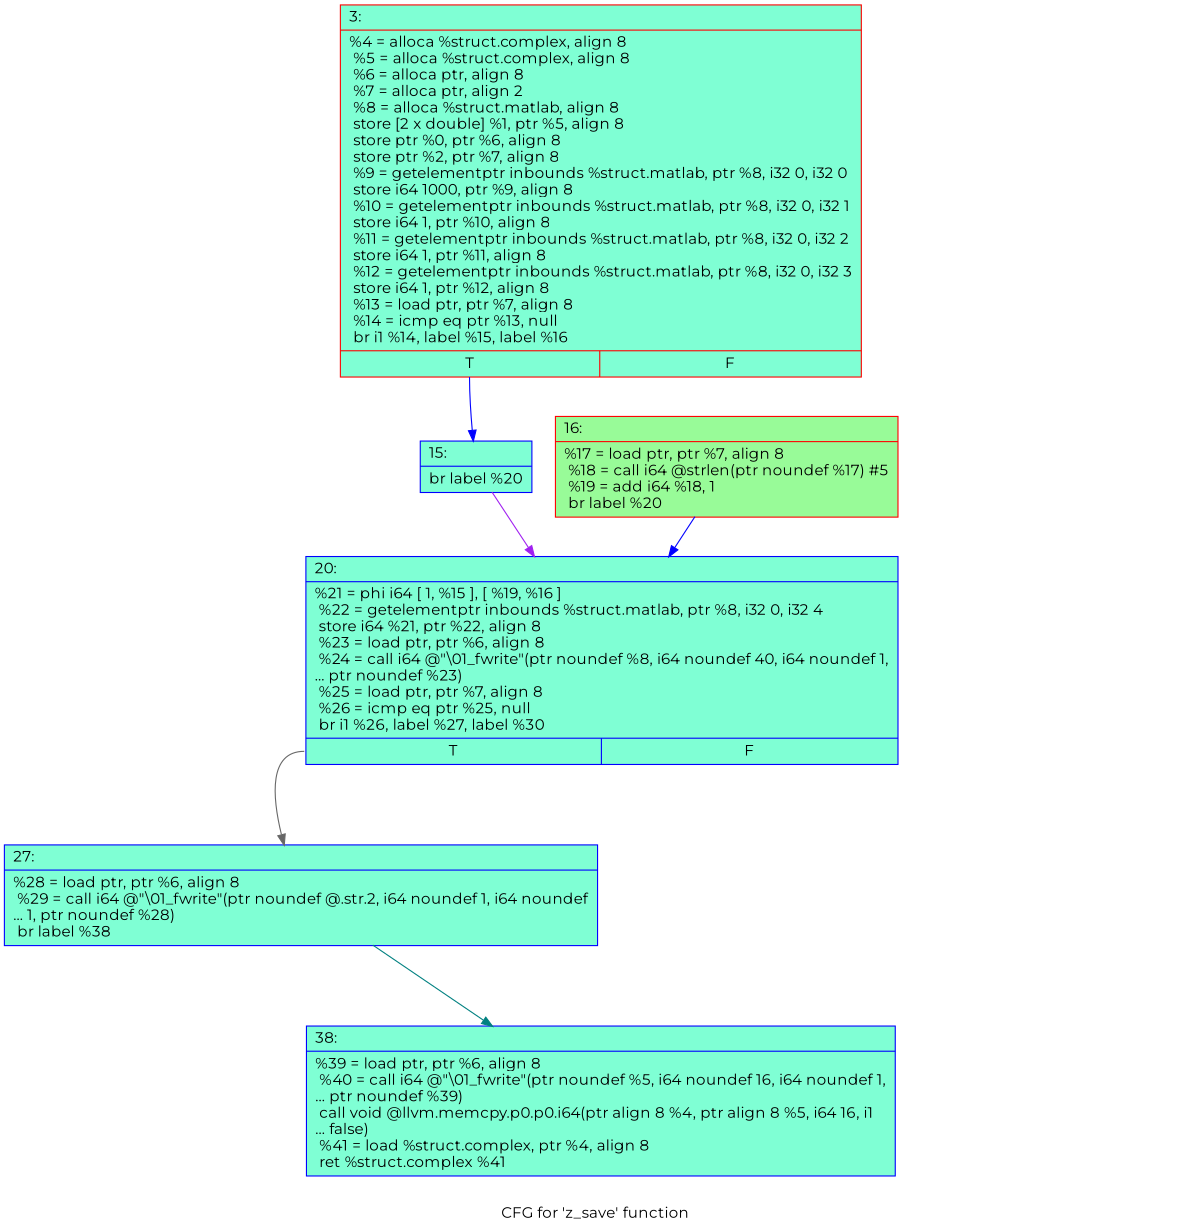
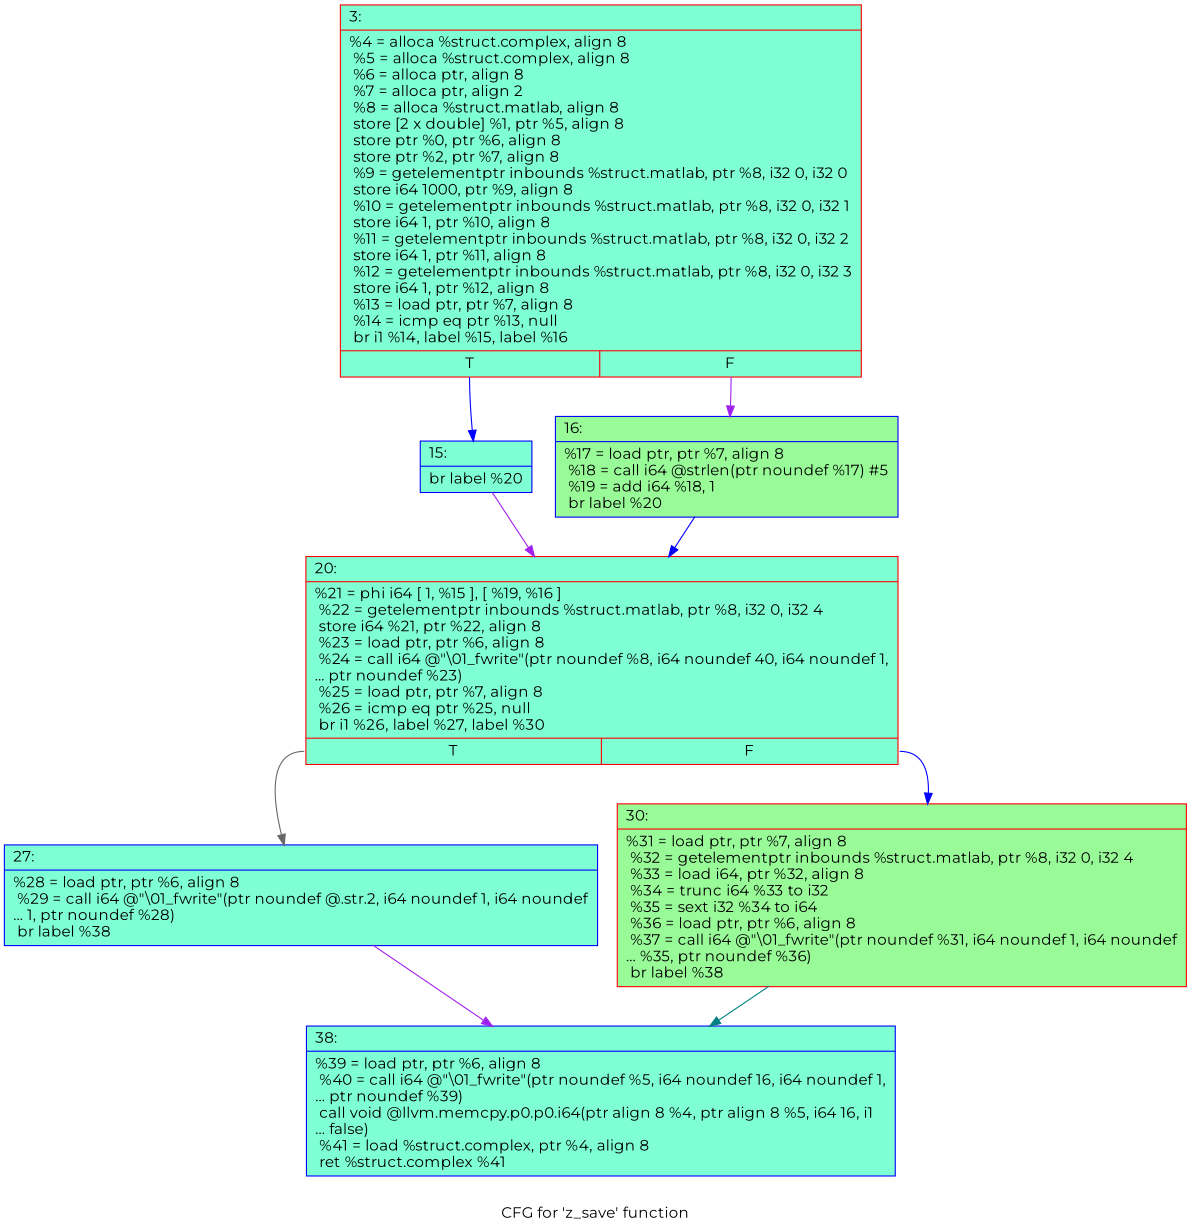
none -> (731, 391)
(727, 467) -> (727, 467)
(602, 660) -> (602, 660)
none -> (902, 895)
(428, 983) -> (428, 983)
